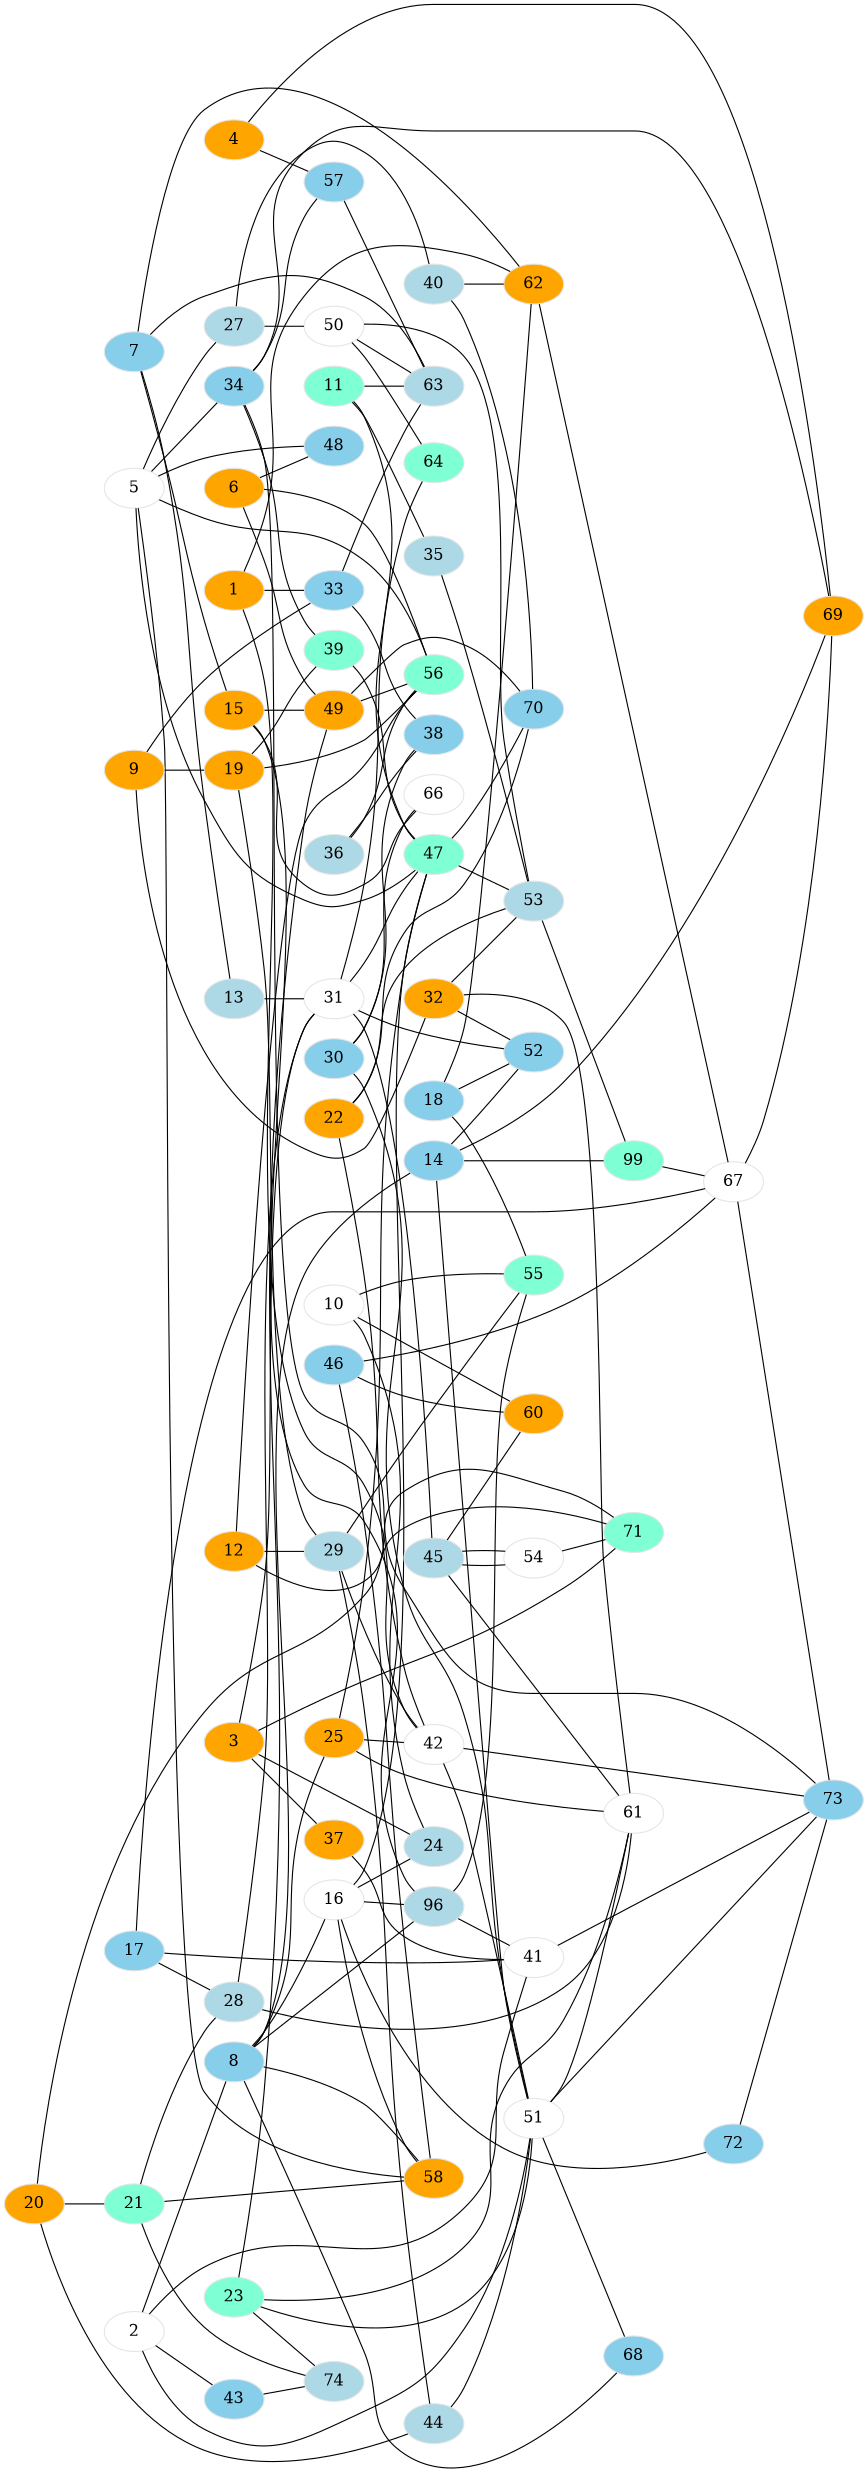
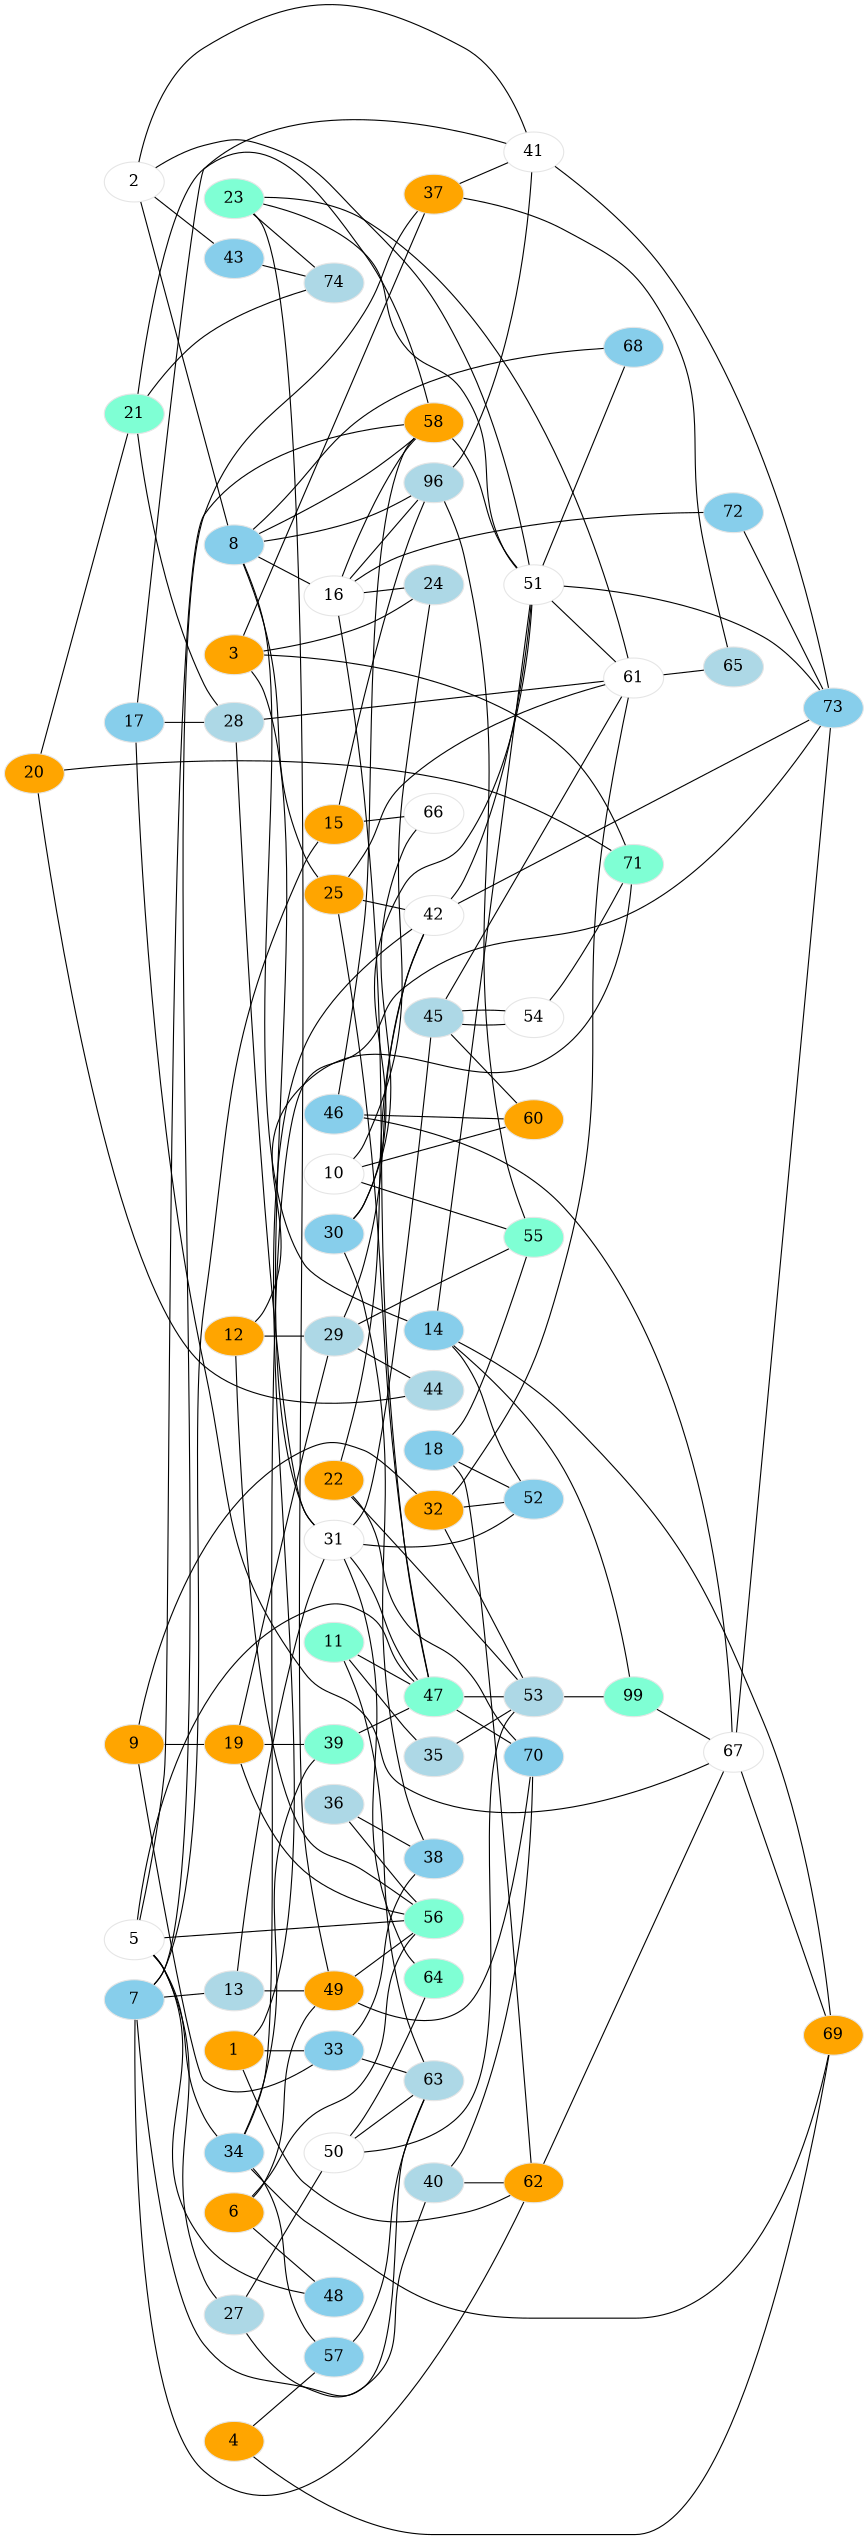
none -> (734, 667)
(292, 710) -> (284, 1991)
none -> (185, 1064)
(504, 2277) -> (480, 486)
